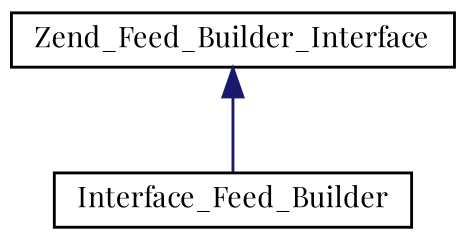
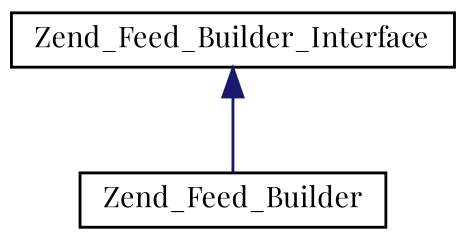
(233, 200) -> (233, 200)
